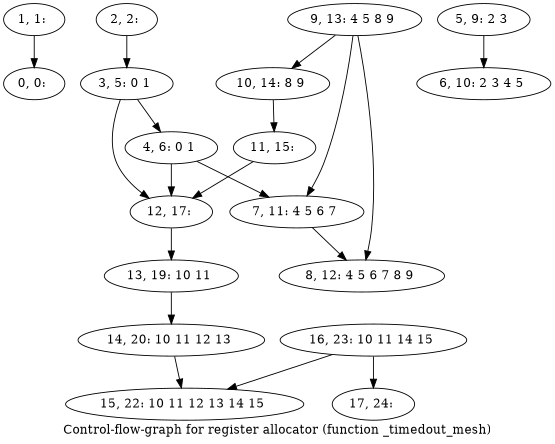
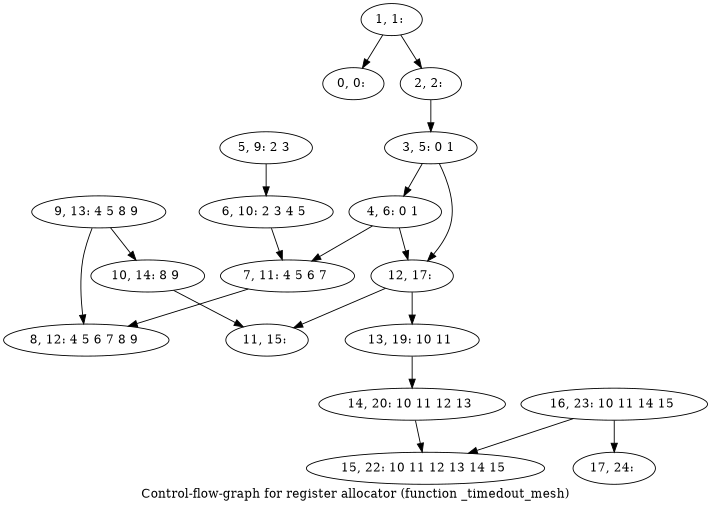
none -> (409, 48)
(339, 114) -> (275, 240)
(221, 181) -> (344, 306)
